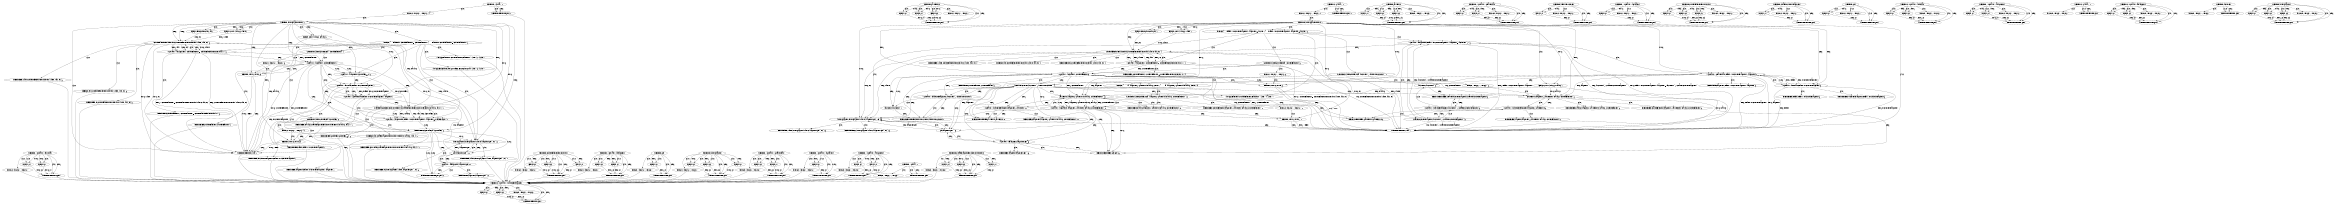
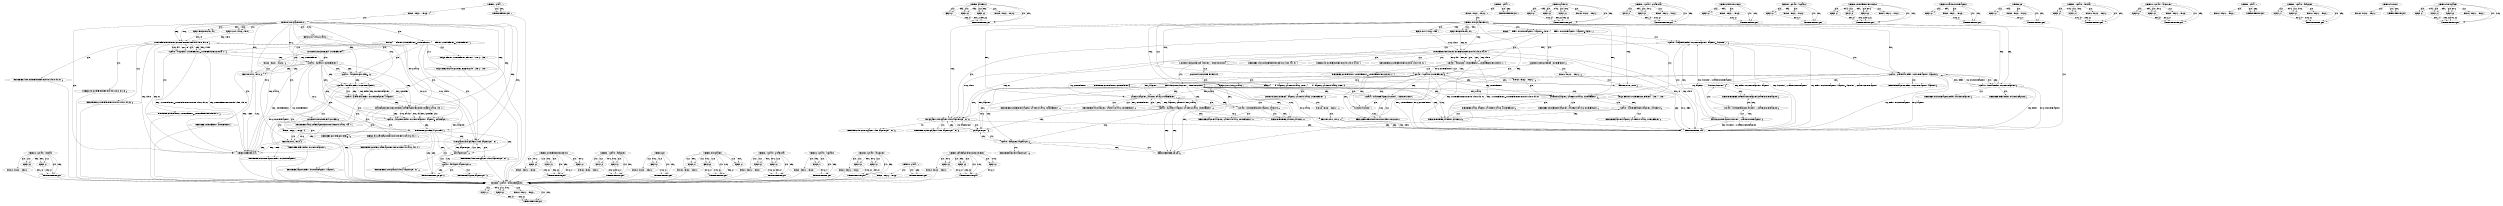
none -> (1204, 74)
